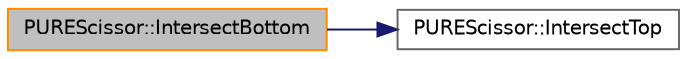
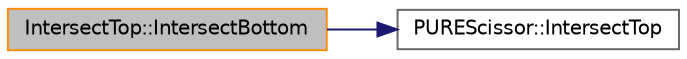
(167, 30) -> (167, 30)
